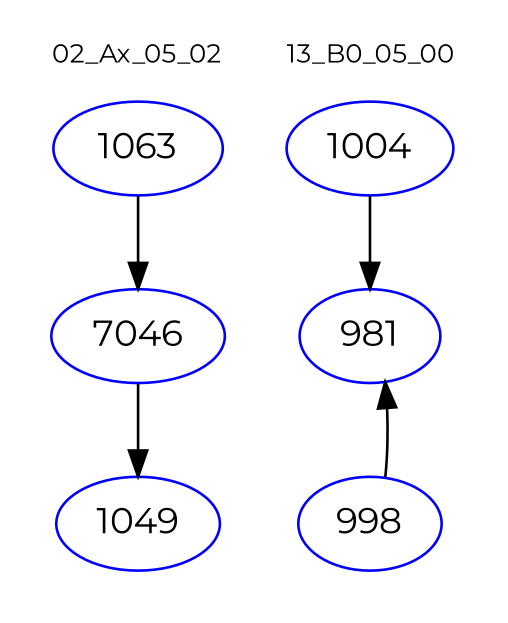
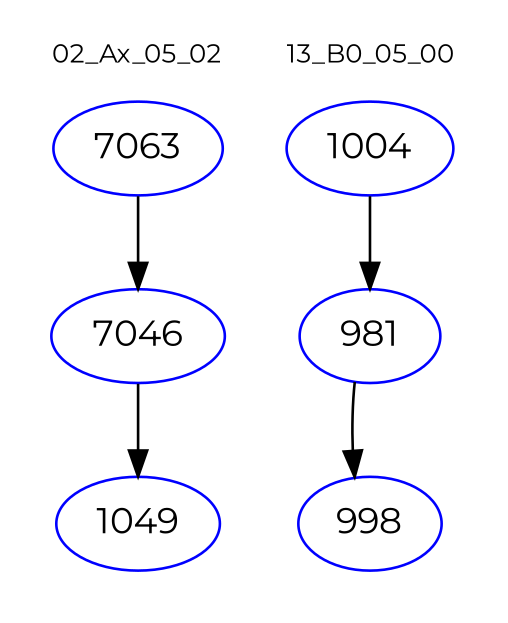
(138, 149) -> (138, 149)
(387, 443) -> (353, 416)
